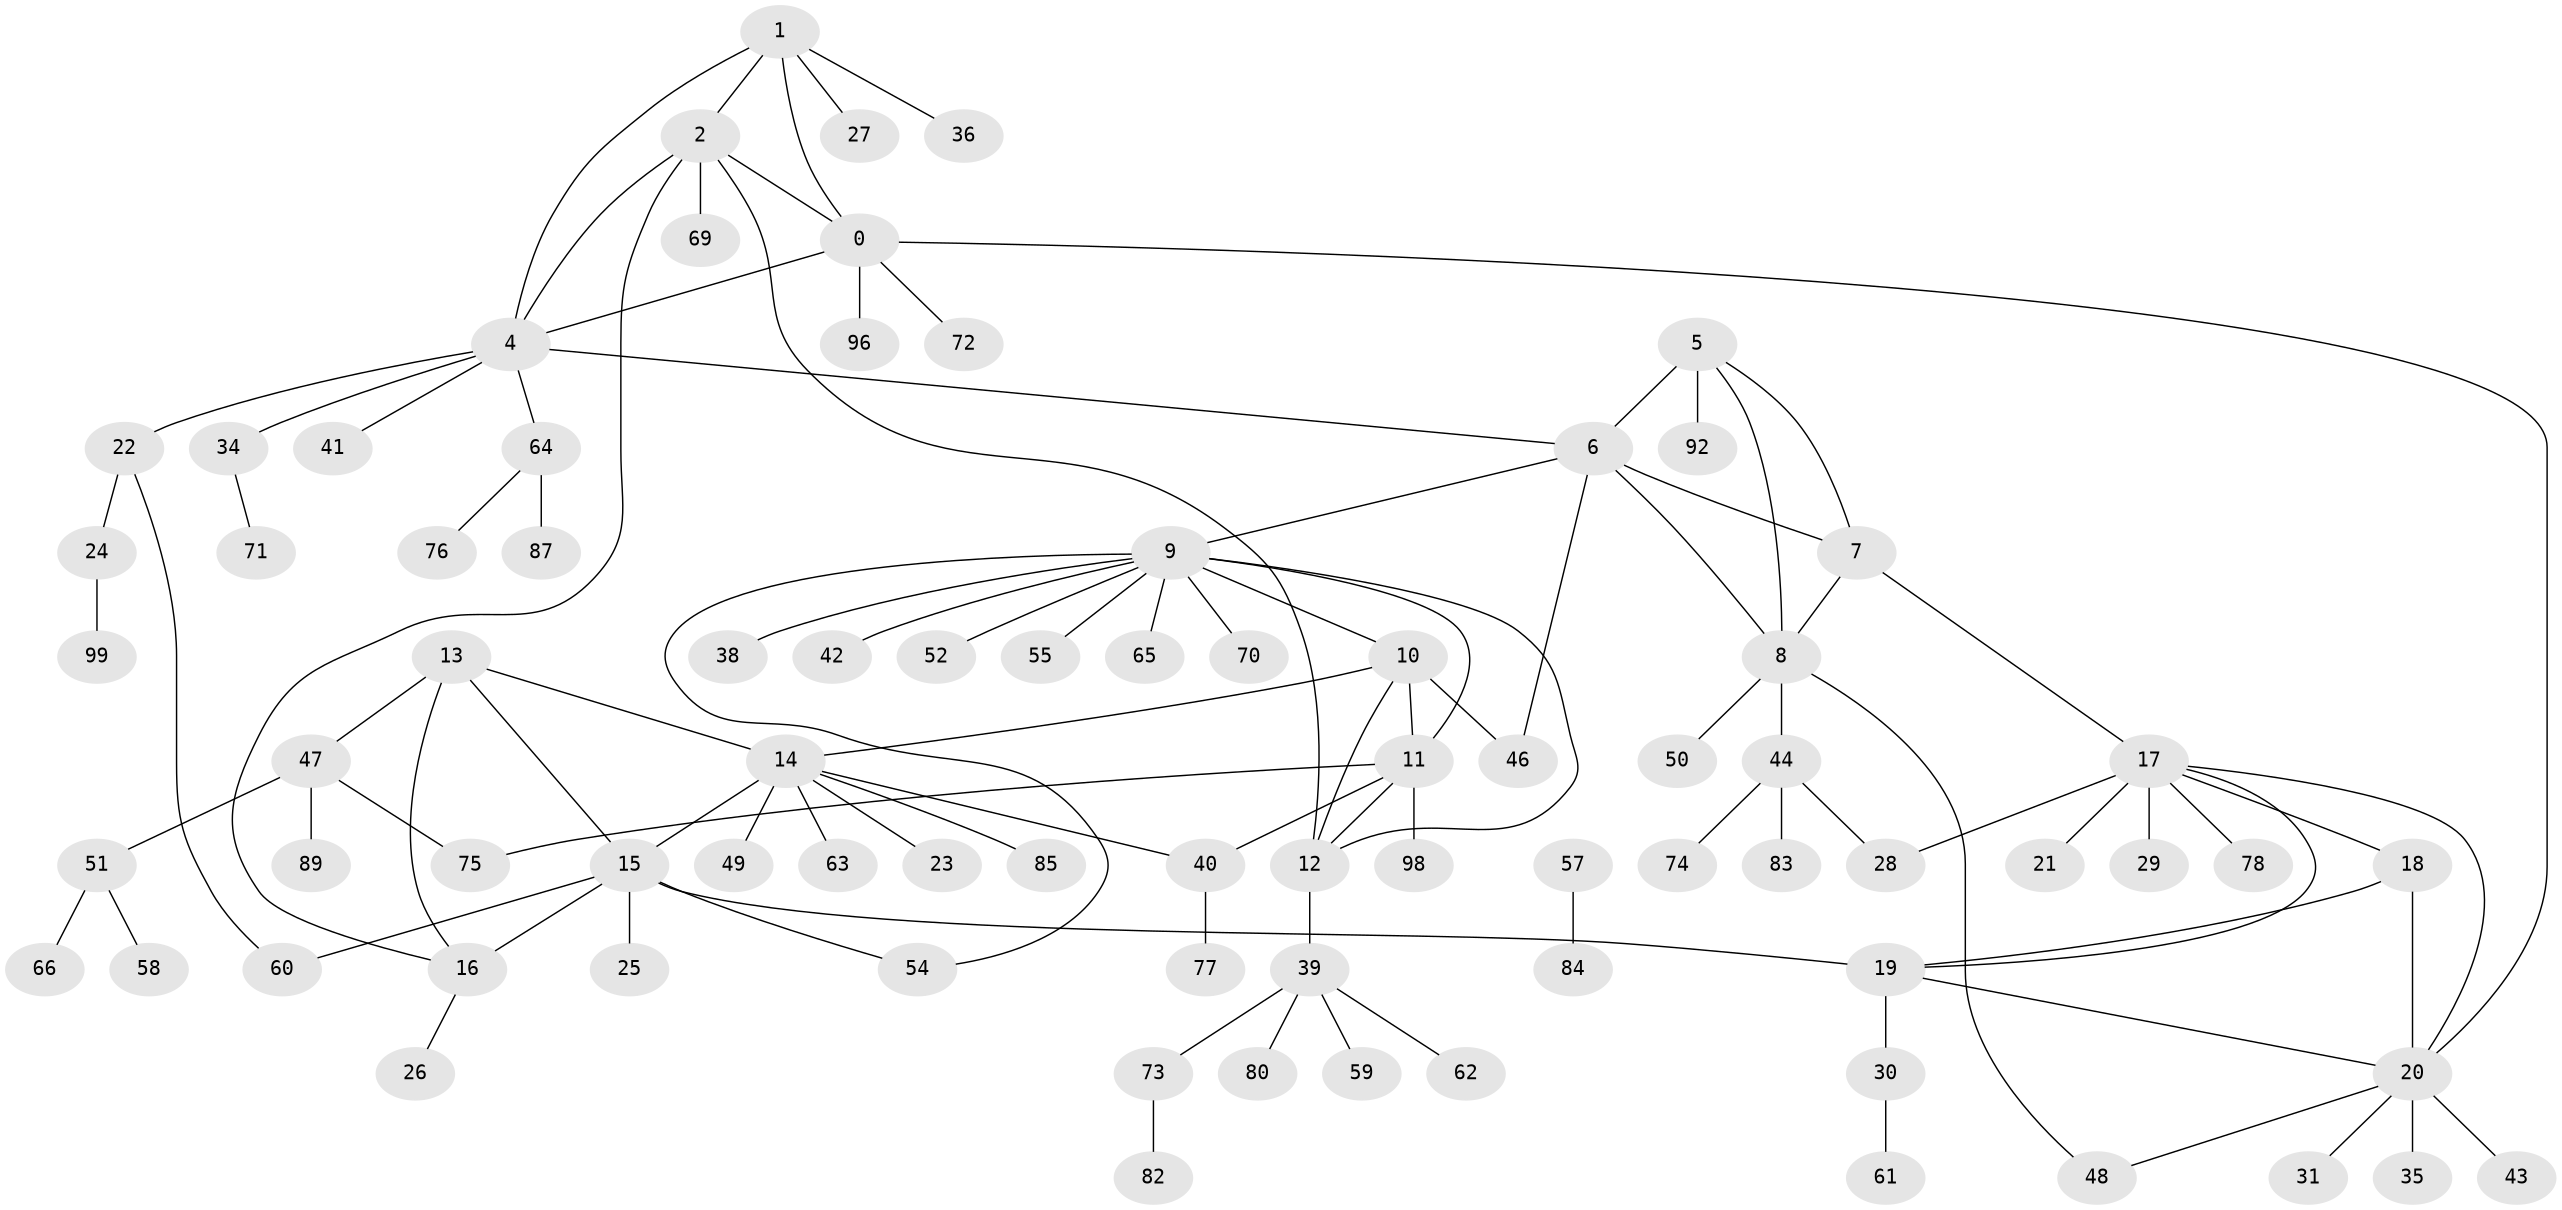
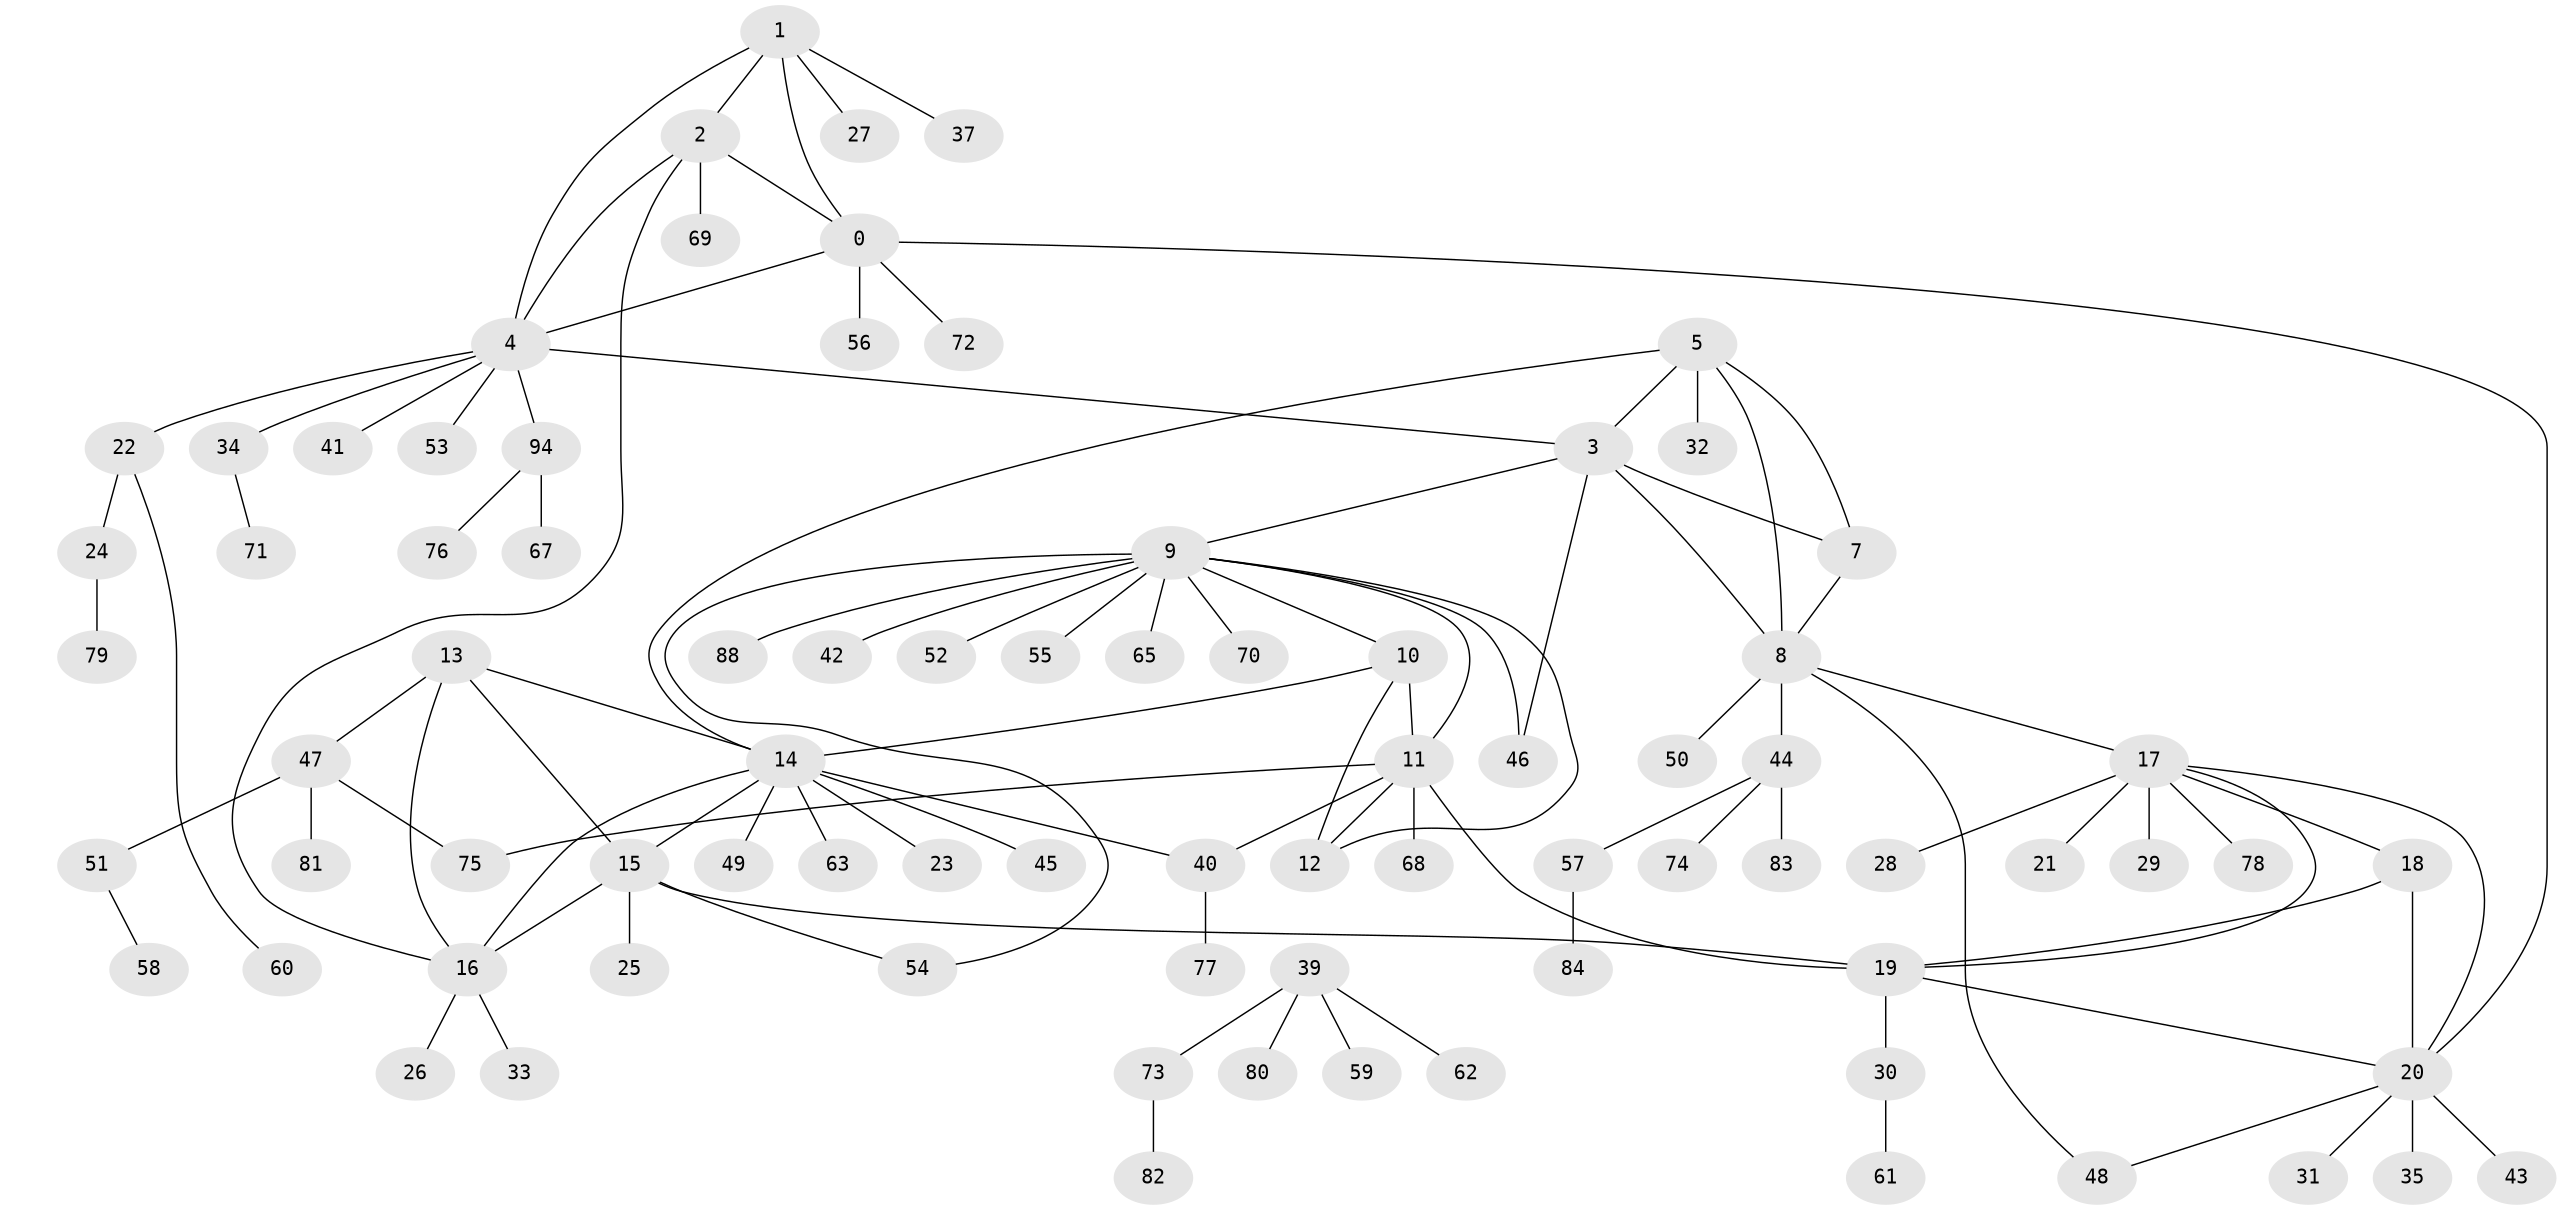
(964, 136) -> (964, 136)
(860, 344) -> (860, 344)
none -> (437, 449)
(541, 449) -> (541, 449)
(1593, 449) -> (1593, 449)
(1698, 449) -> (1698, 449)
none -> (1057, 457)
(1066, 464) -> none
(541, 553) -> (541, 553)
(97, 657) -> (97, 657)
(728, 657) -> (728, 657)
(2003, 657) -> (1966, 709)
(1465, 711) -> (1461, 616)
(1833, 813) -> (1677, 813)
none -> (610, 820)
(311, 865) -> (311, 865)
(1046, 865) -> (1046, 865)
(1414, 865) -> (1414, 865)
(456, 918) -> none
(1310, 918) -> none
none -> (1611, 931)
(45, 970) -> none
none -> (520, 1074)
